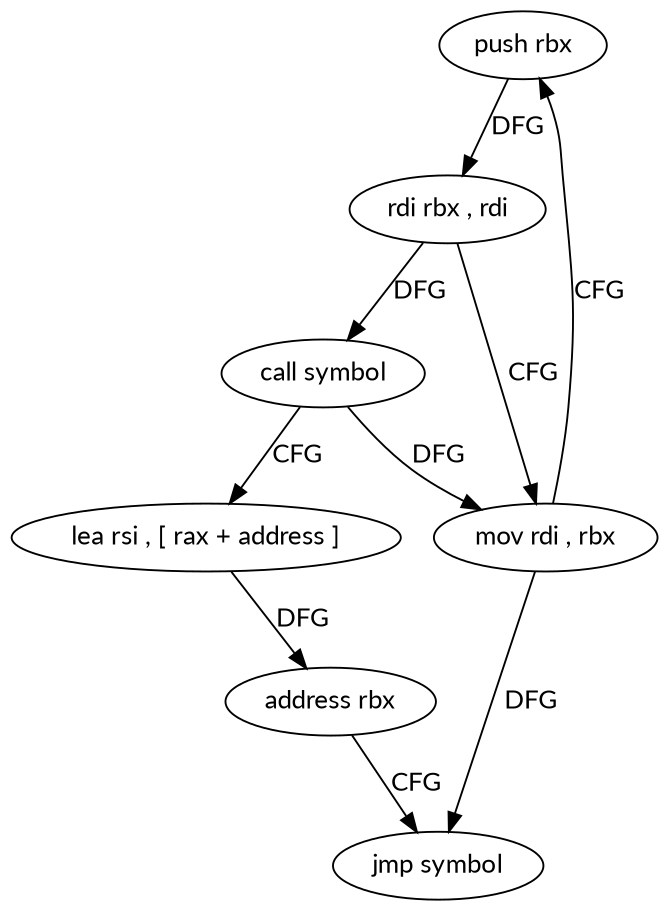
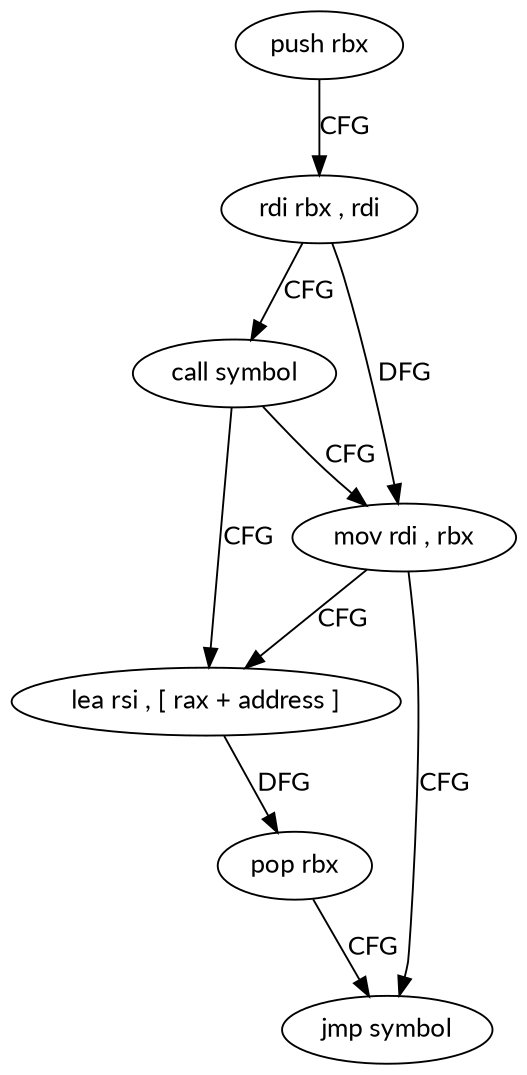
(518, 127) -> (346, 127)
(420, 291) -> (310, 291)
(573, 299) -> (314, 613)
(534, 373) -> (405, 373)
(439, 455) -> (351, 455)
(331, 702) -> (295, 866)
(532, 702) -> (446, 784)
